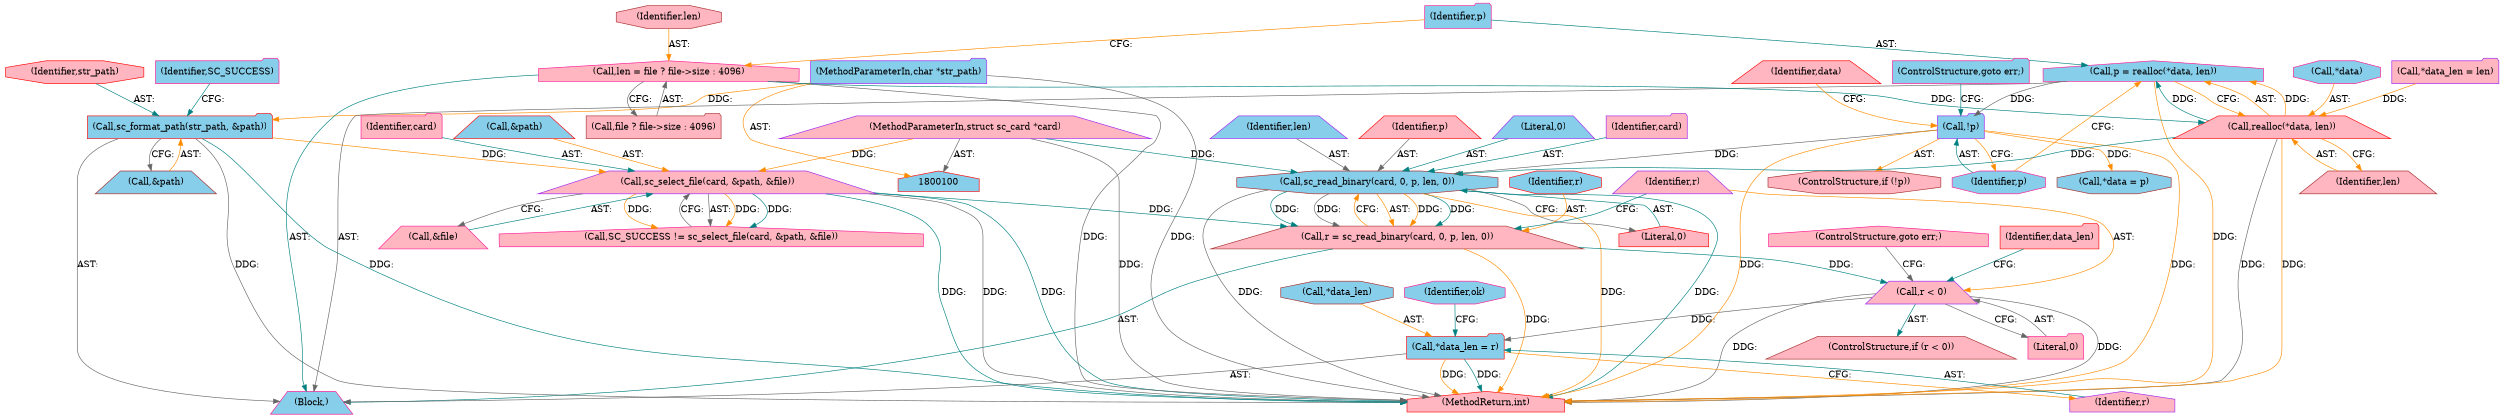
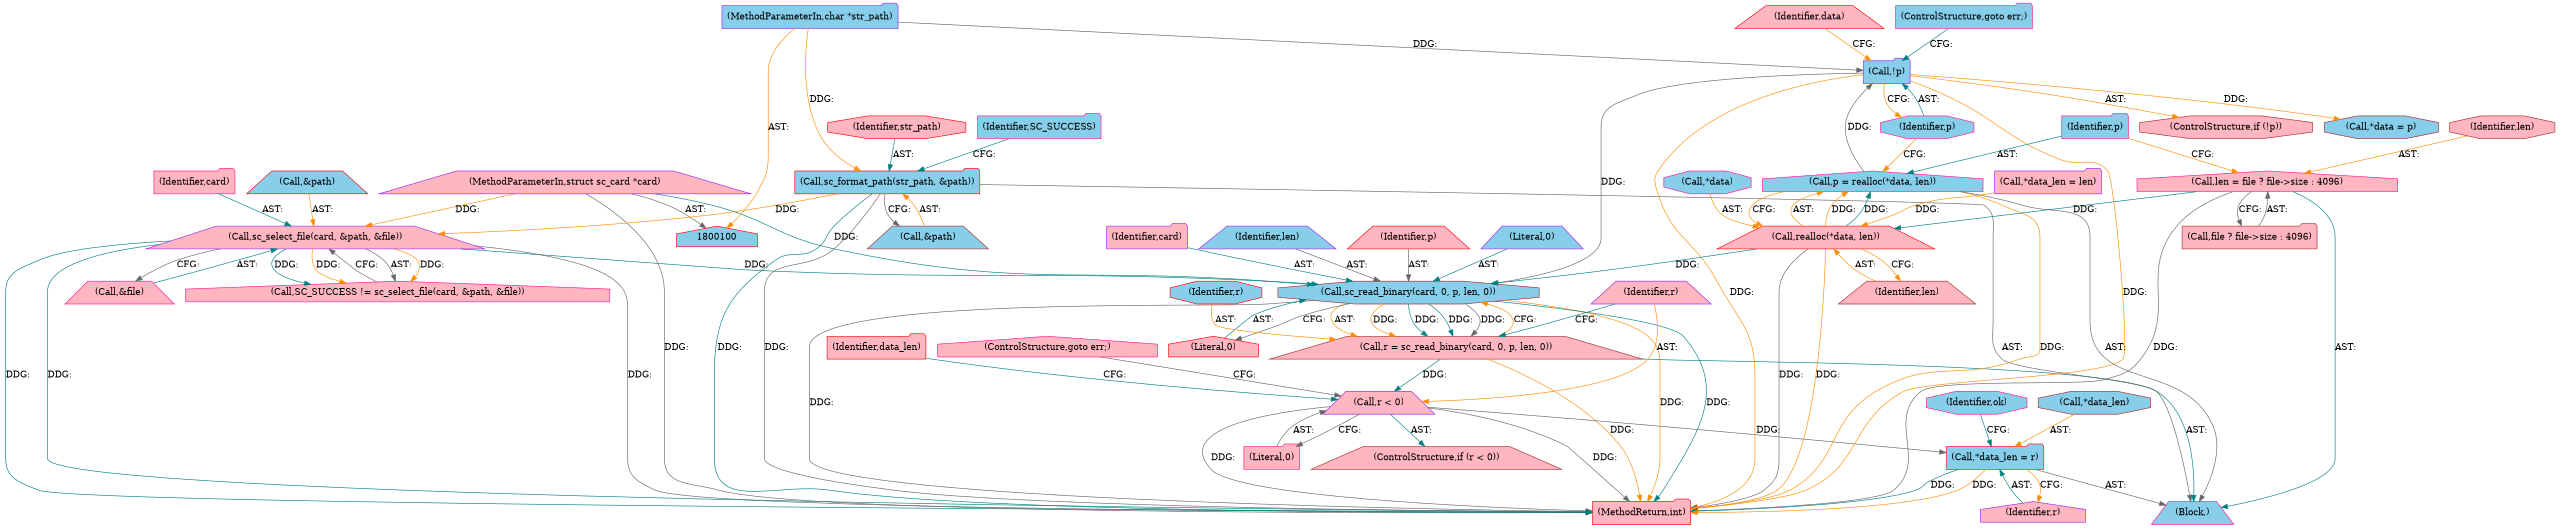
(1078, 208) -> (886, 275)
(1159, 253) -> (1377, 46)
(1486, 403) -> (1642, 513)
